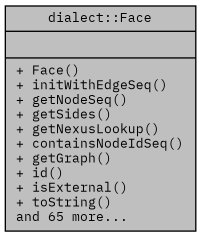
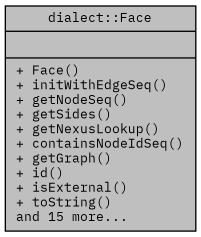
(73, 217) -> (73, 217)
